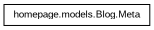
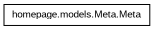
(77, 15) -> (77, 15)
